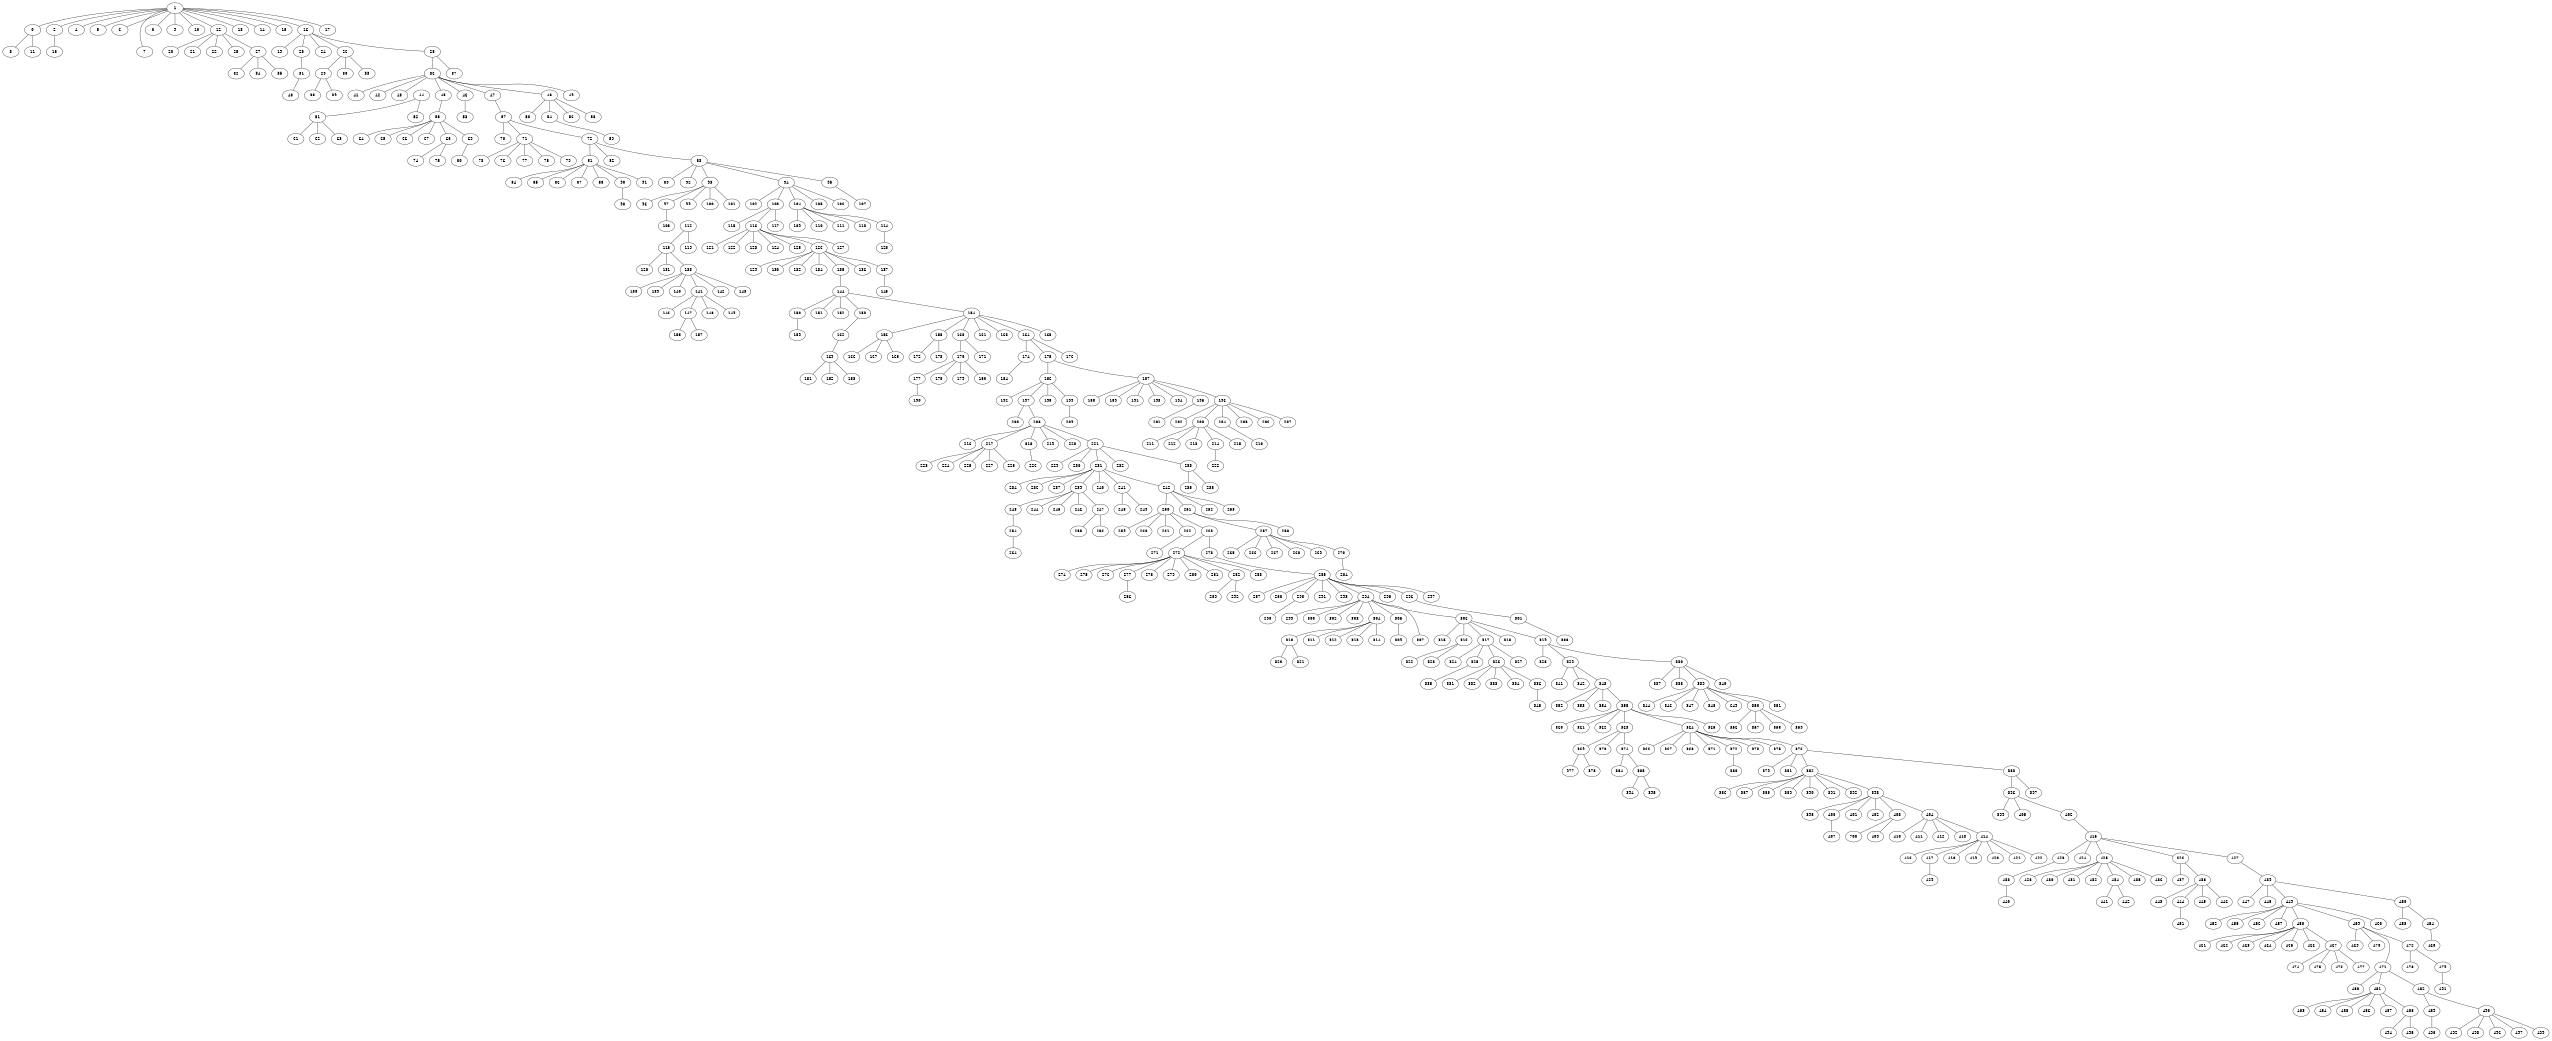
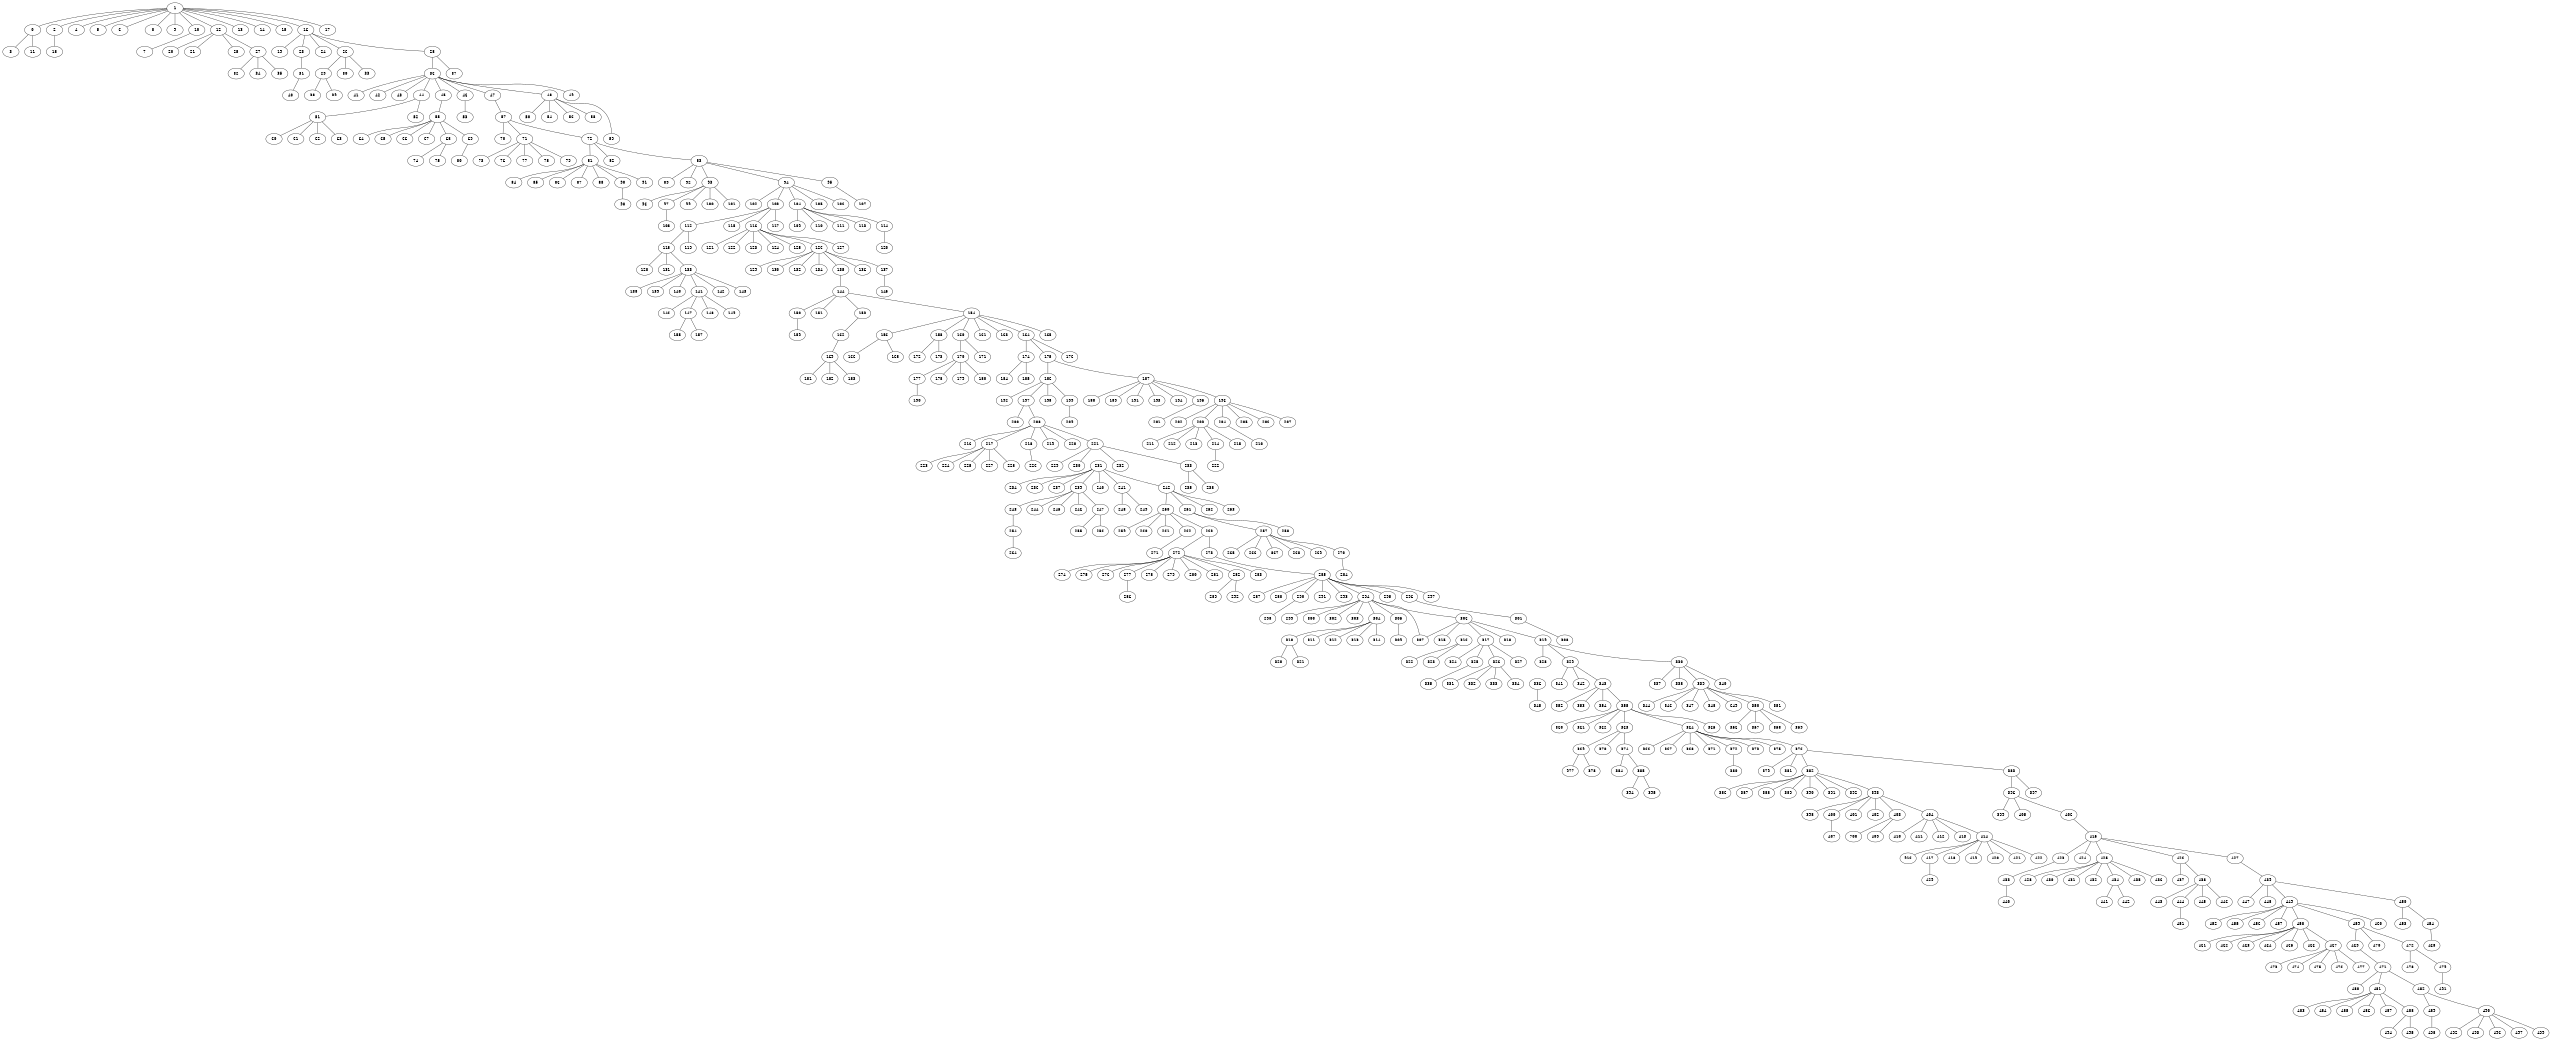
(144, 23) -> (171, 41)
(214, 52) -> none
none -> (427, 84)
(581, 128) -> (592, 105)
none -> (274, 139)
none -> (733, 217)
(841, 313) -> none
(874, 357) -> none
none -> (1026, 379)
(1029, 444) -> (1029, 444)
(1097, 455) -> none
(1275, 553) -> (1275, 553)
(1464, 630) -> (1442, 629)
(1517, 673) -> none
(1908, 858) -> (1908, 858)
(2181, 858) -> (2181, 858)
(2386, 939) -> (2369, 956)
none -> (2274, 967)
